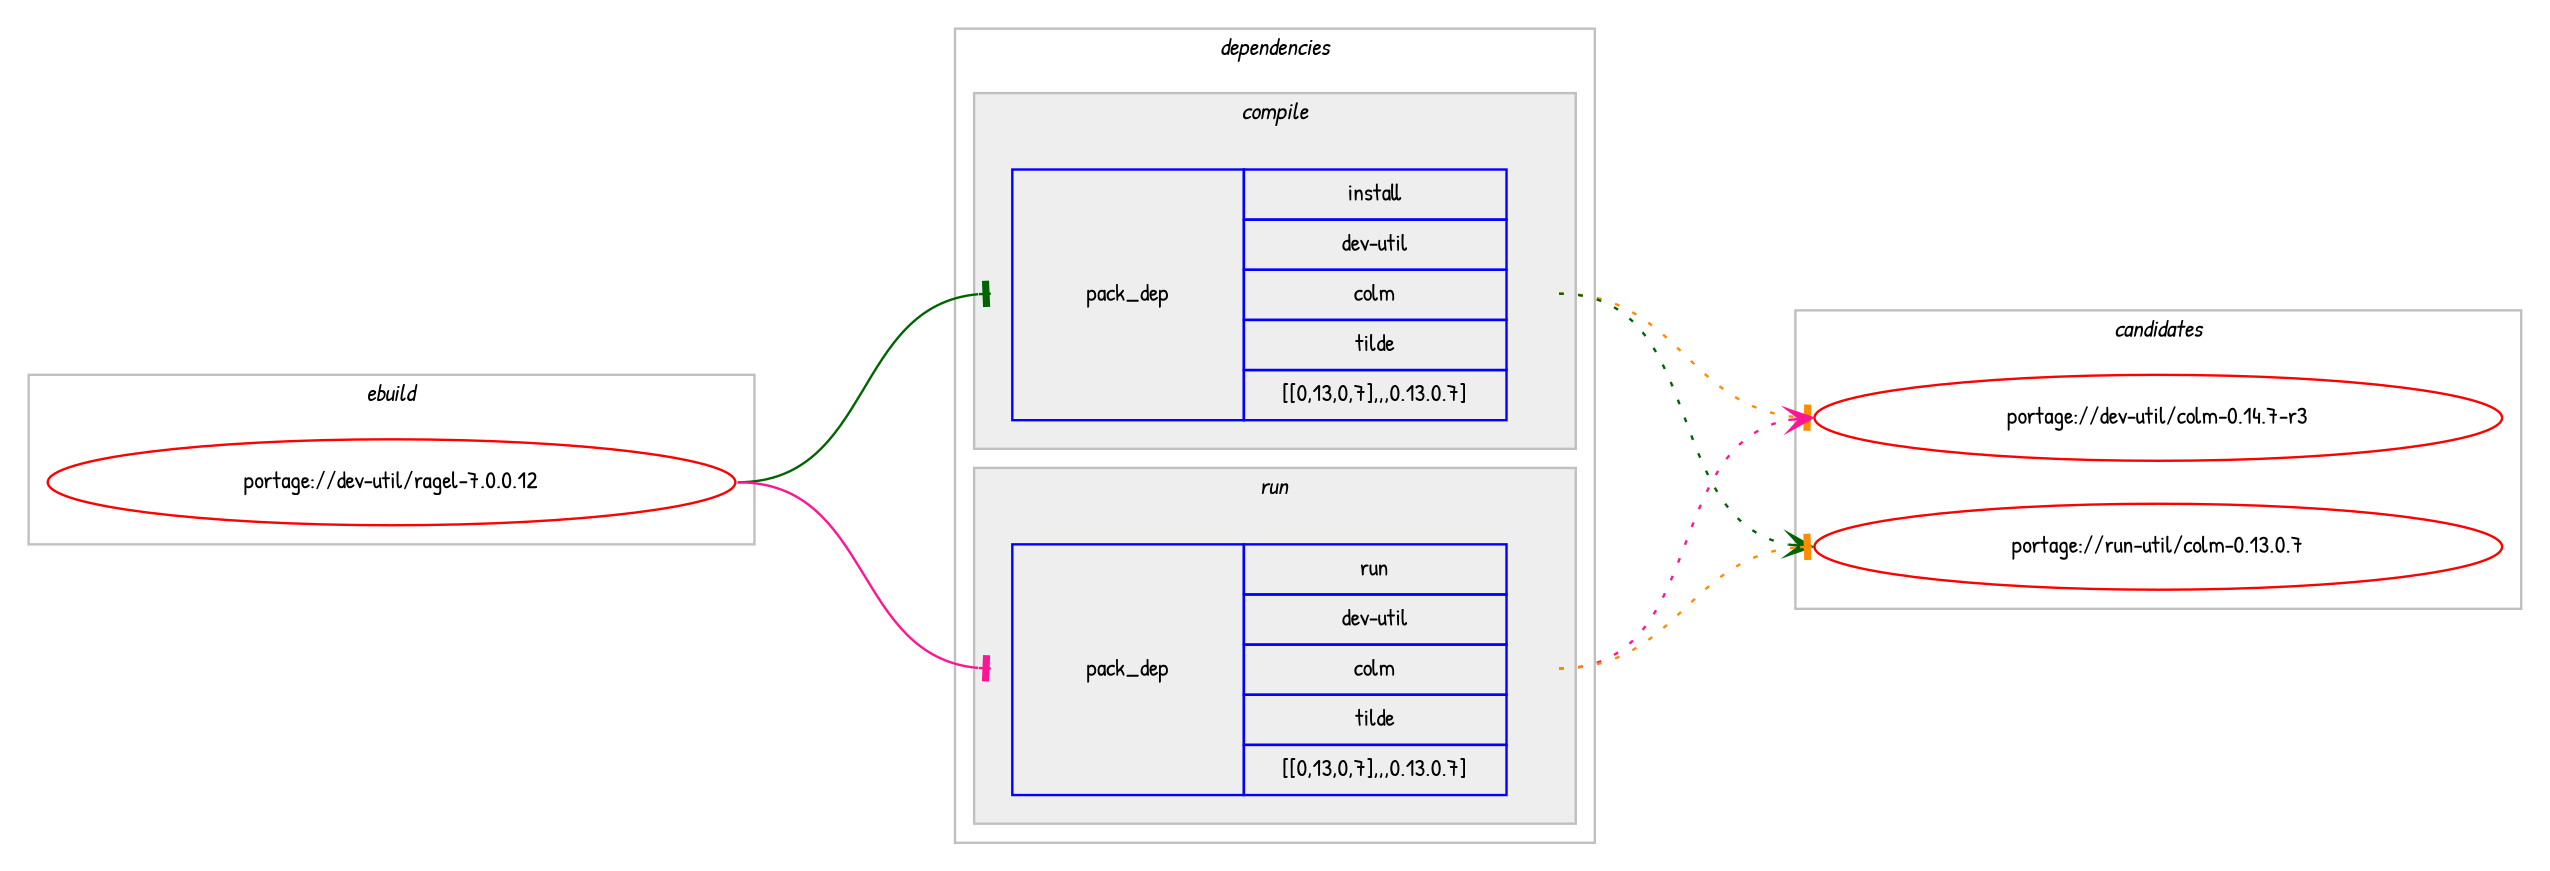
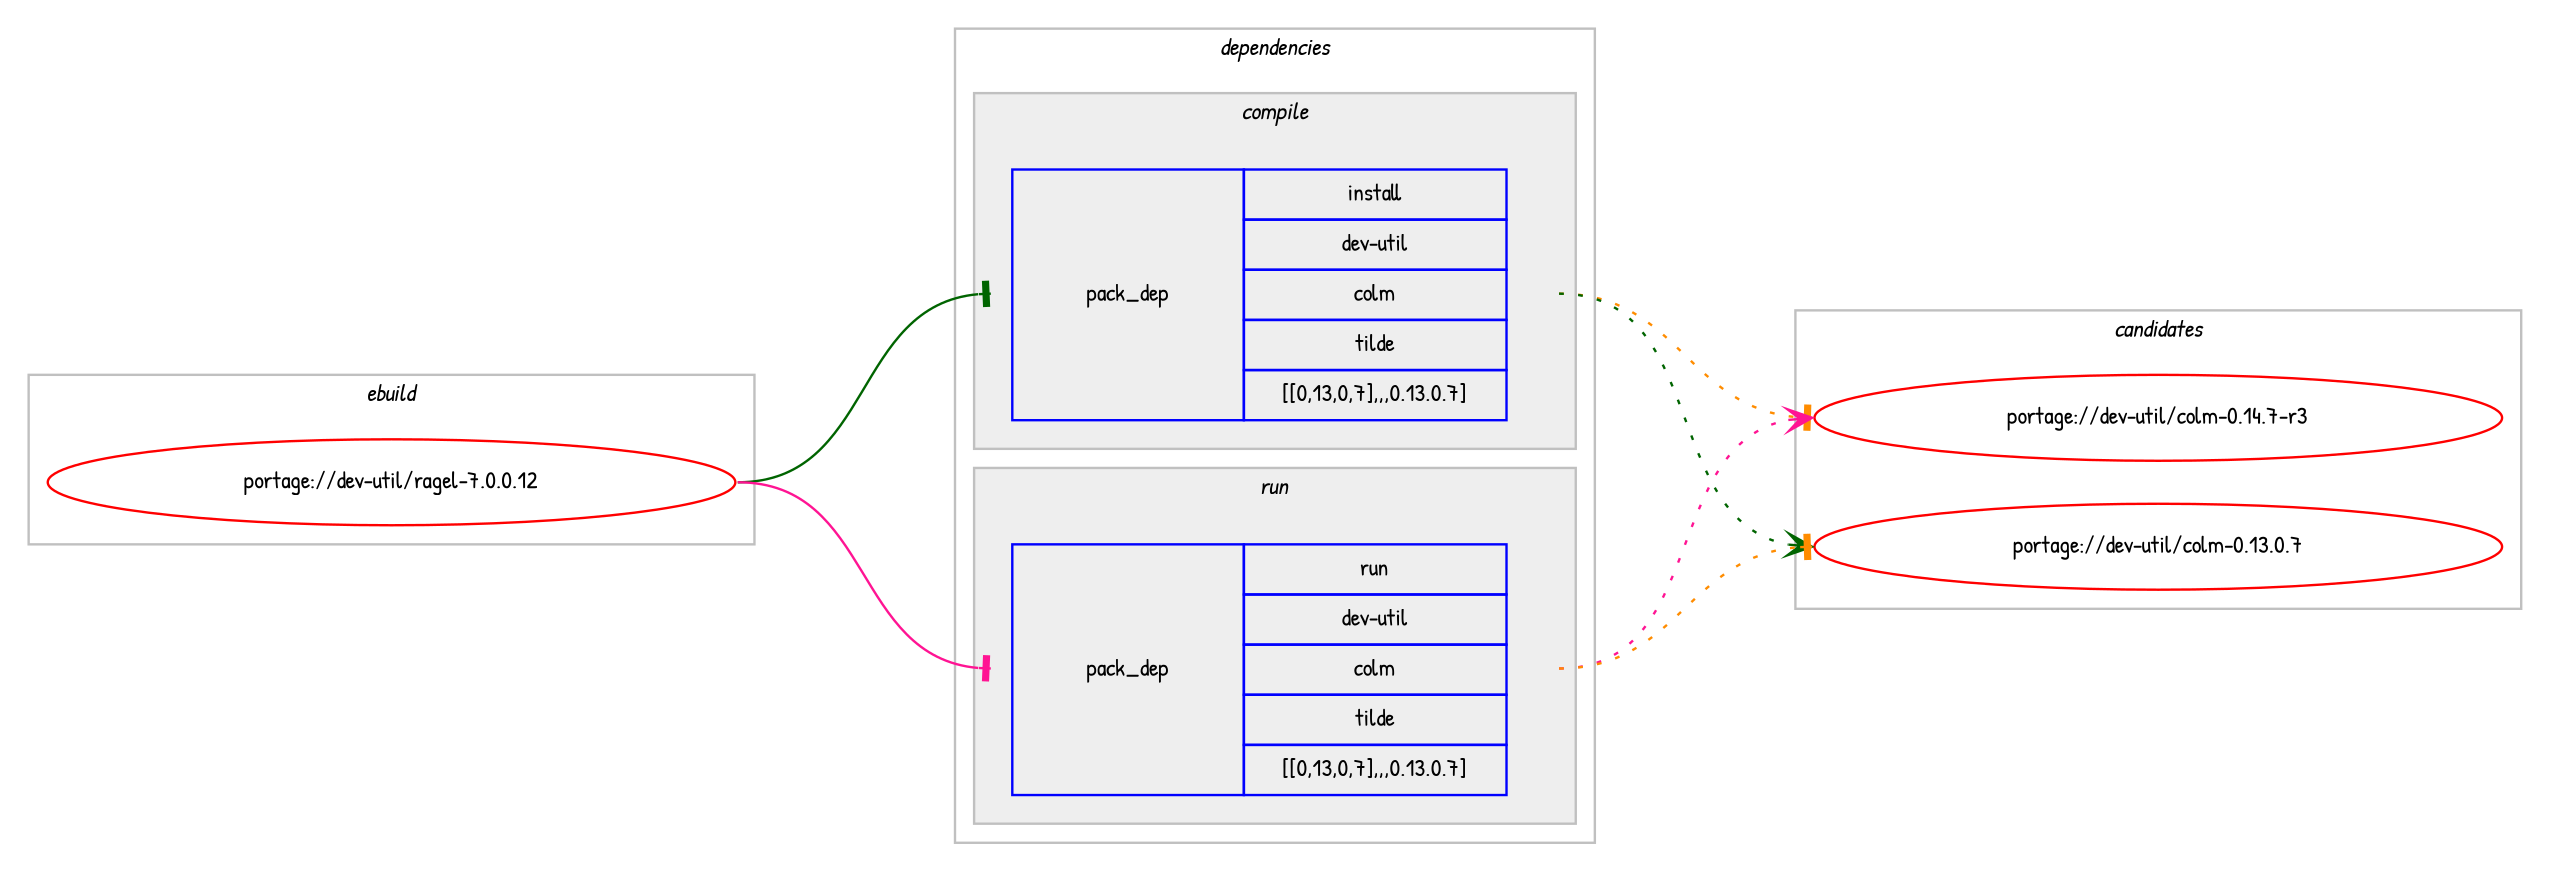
(2158, 547) -> (2158, 547)
